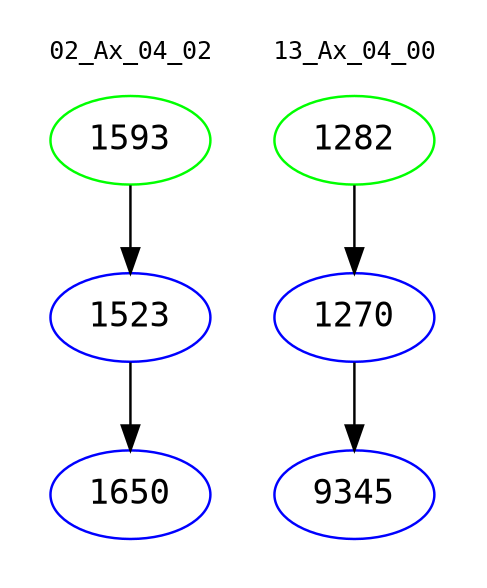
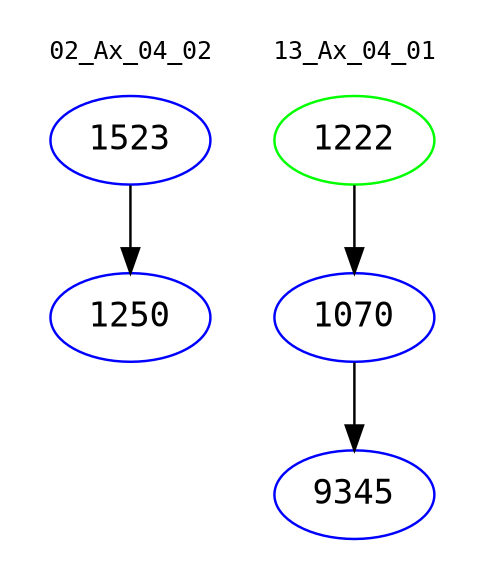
(356, 53) -> (356, 53)
(130, 140) -> none
(354, 140) -> (354, 140)
(354, 317) -> (354, 317)
(130, 495) -> (130, 317)
